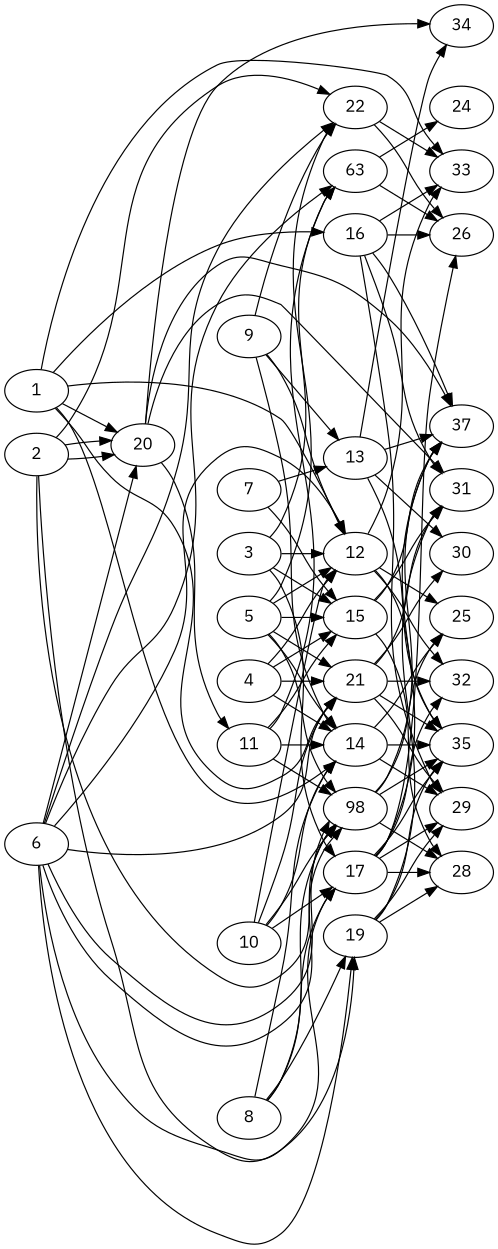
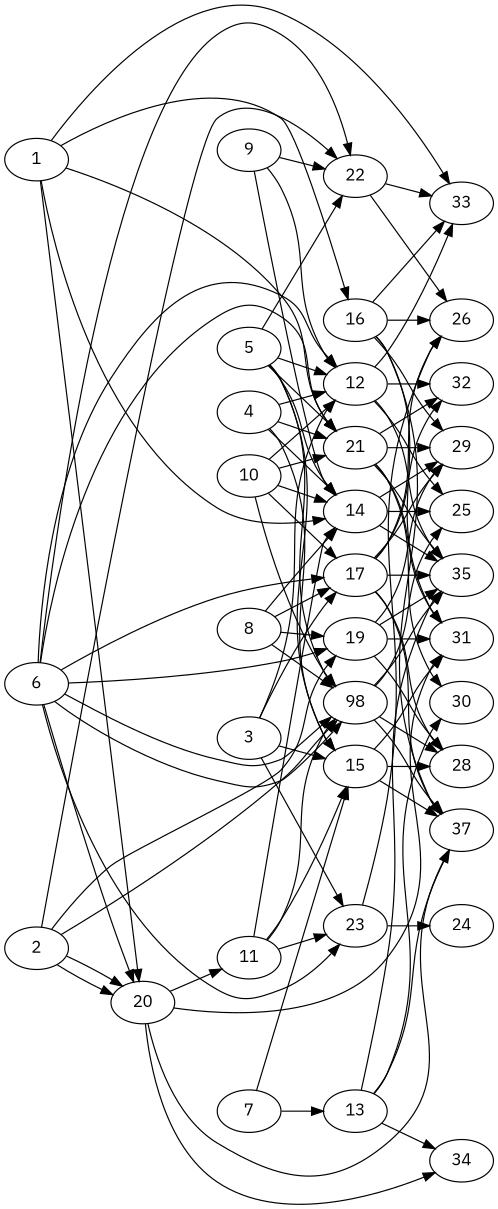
(355, 171) -> (355, 926)
(298, 393) -> none
(235, 397) -> none
